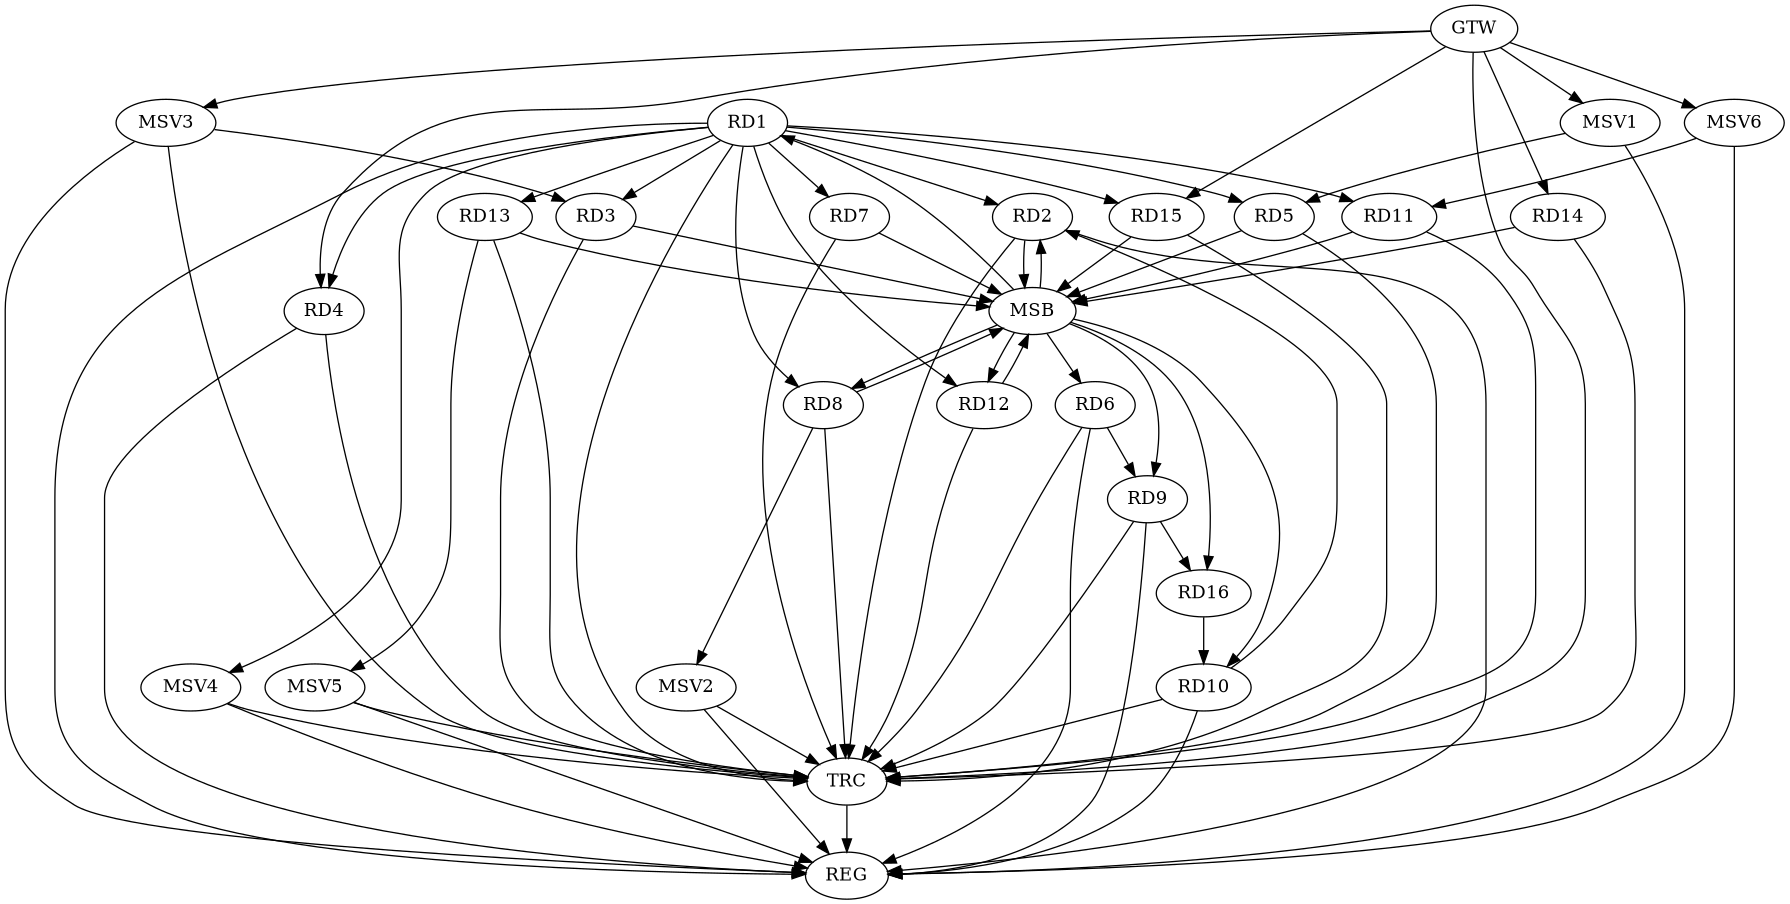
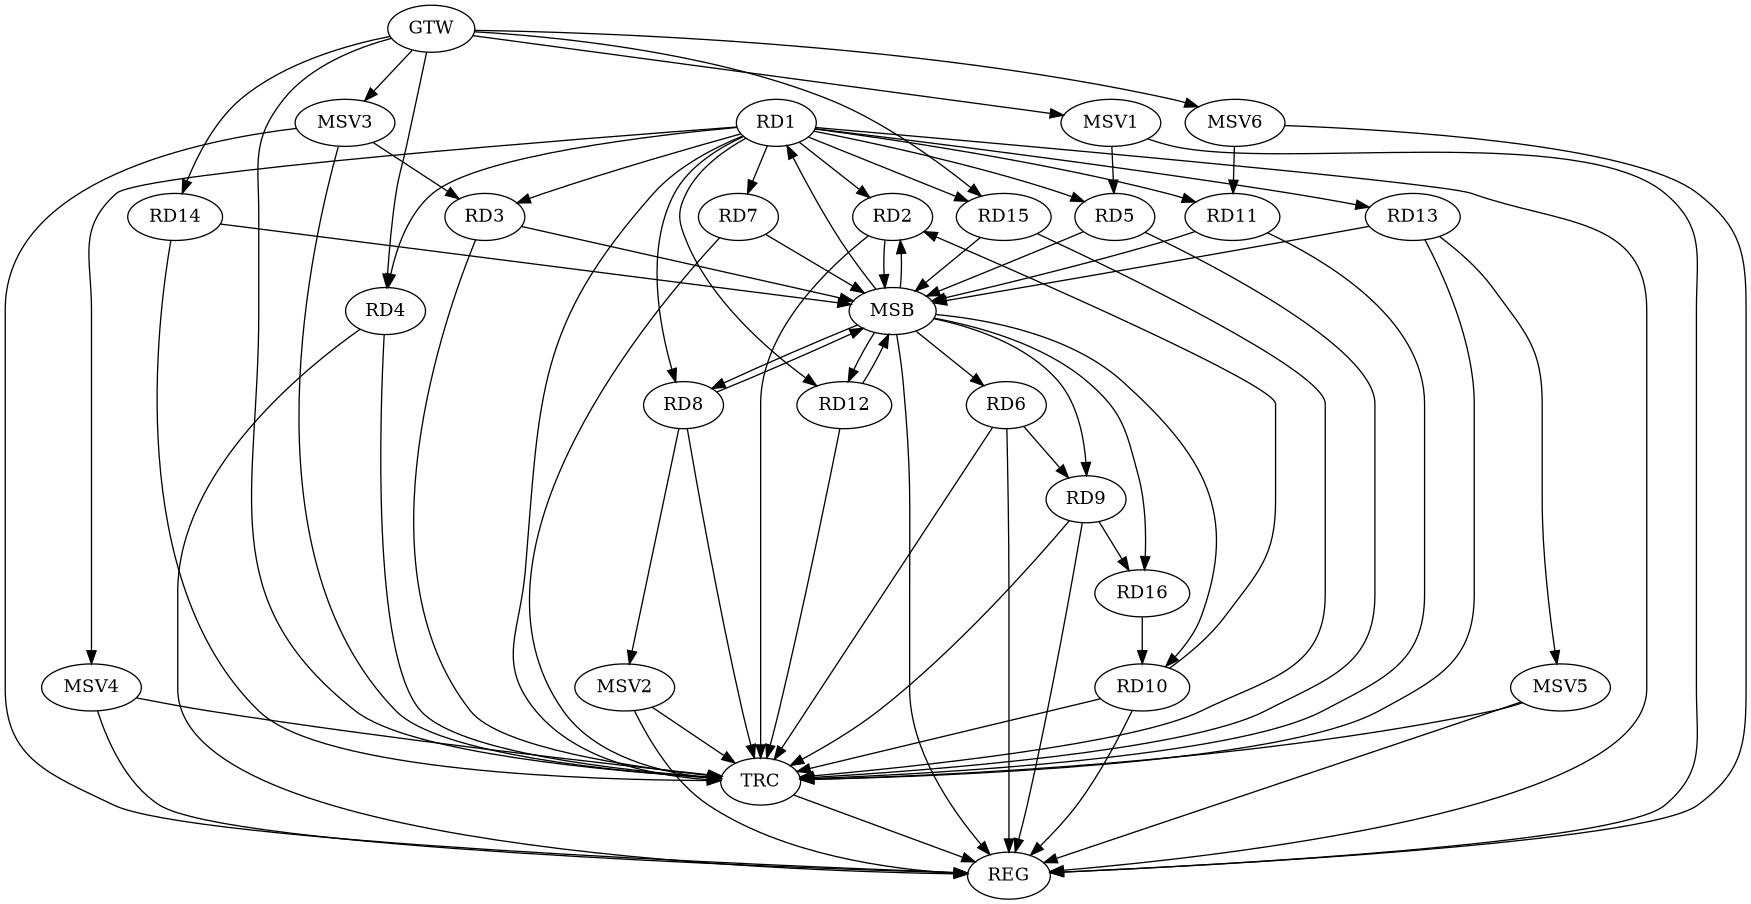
(1486, 614) -> (910, 599)
